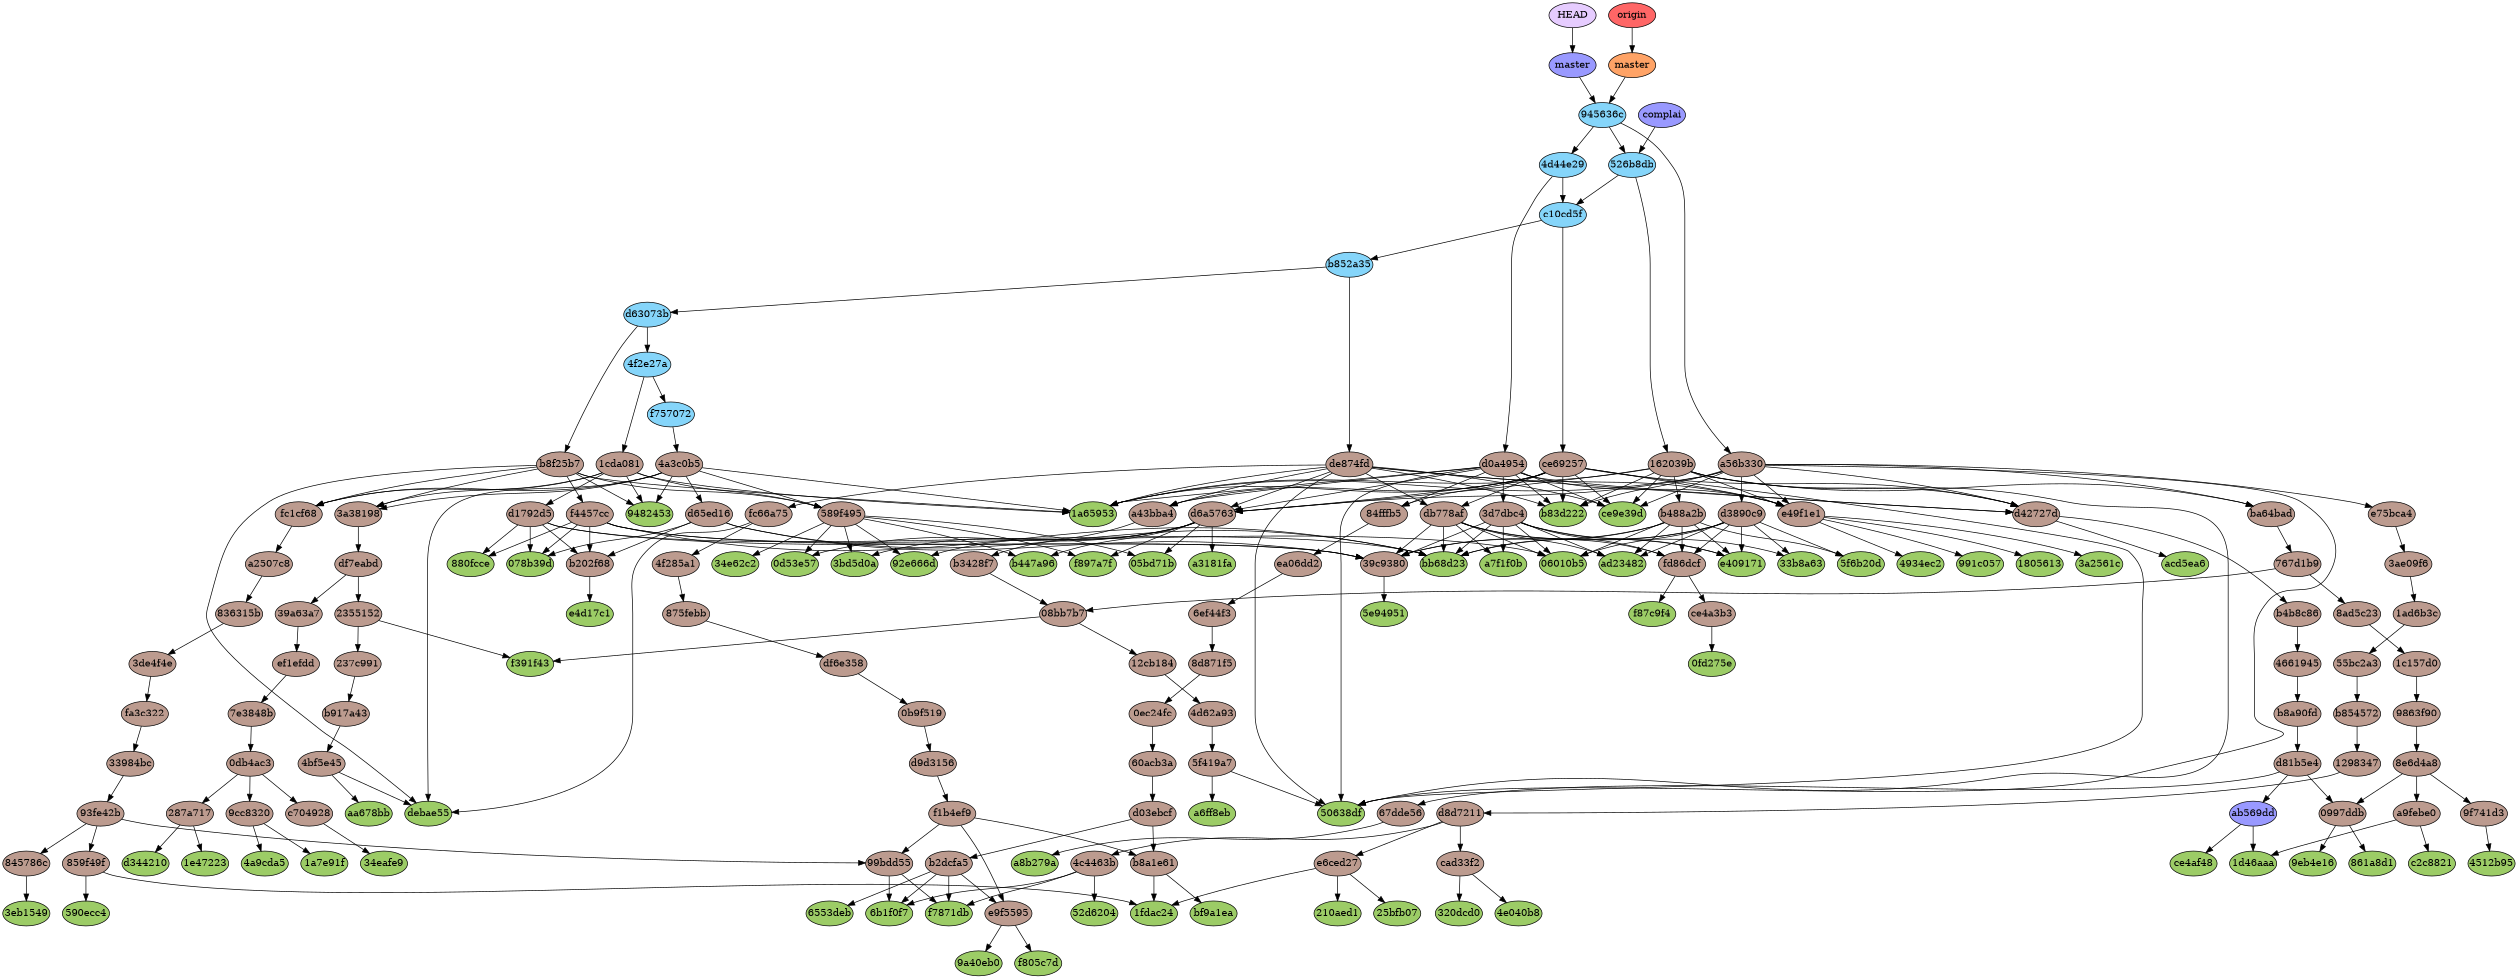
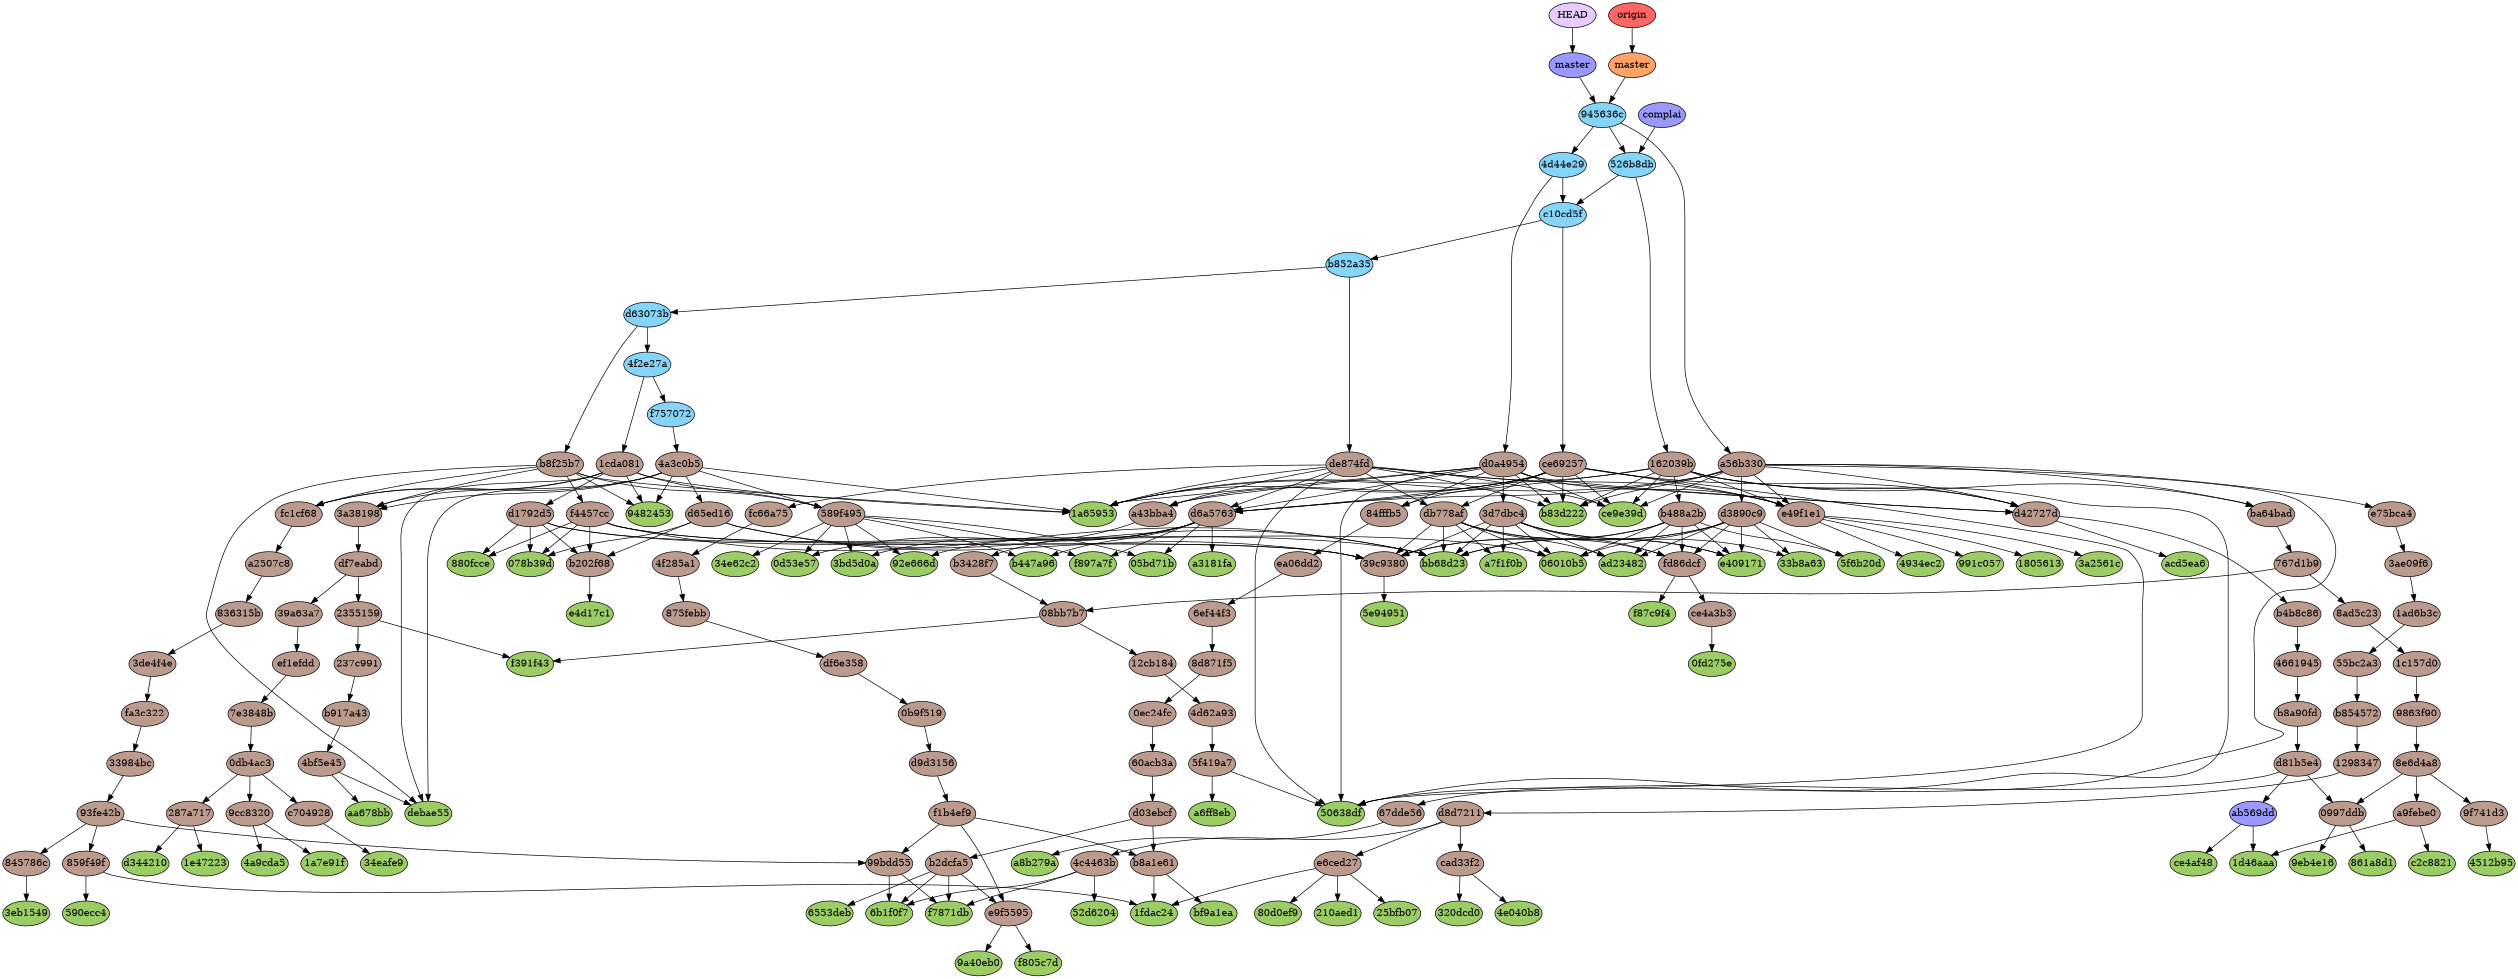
(358, 614) -> (358, 614)
(633, 684) -> (401, 553)
none -> (1278, 913)
